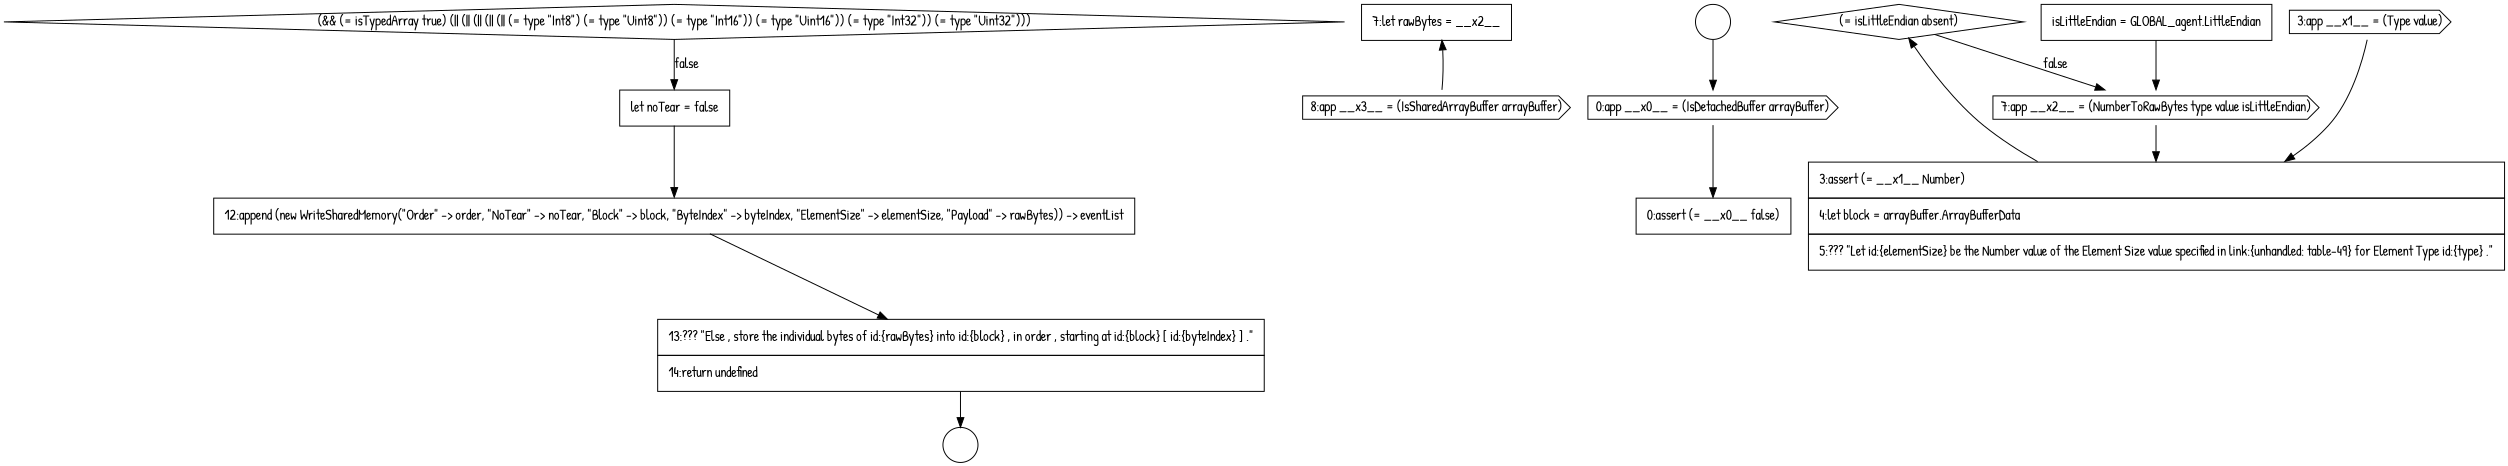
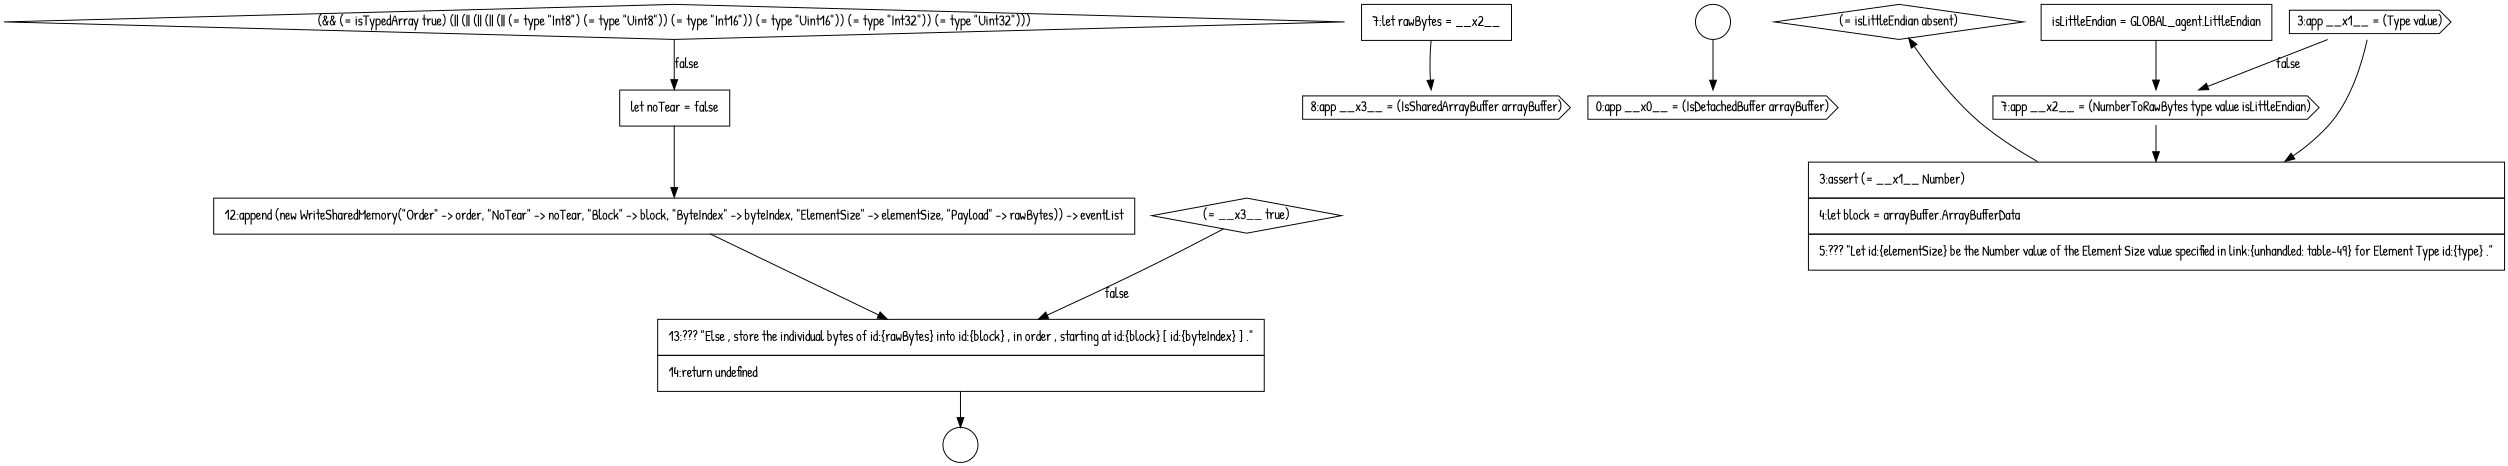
(2015, 61) -> (2268, 63)
(1443, 70) -> (1430, 60)
none -> (1247, 216)
(1713, 216) -> none
